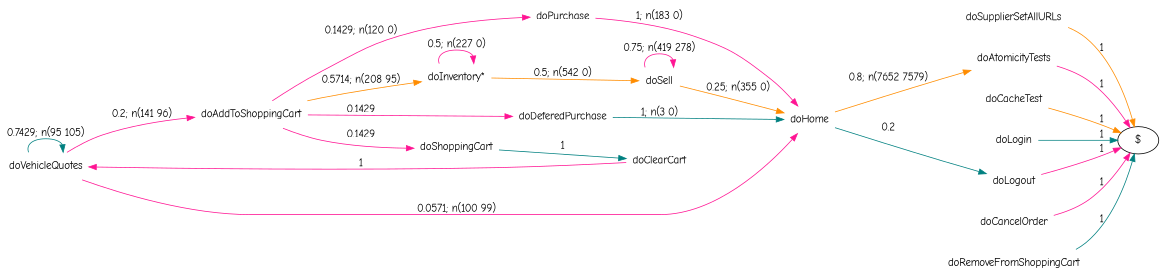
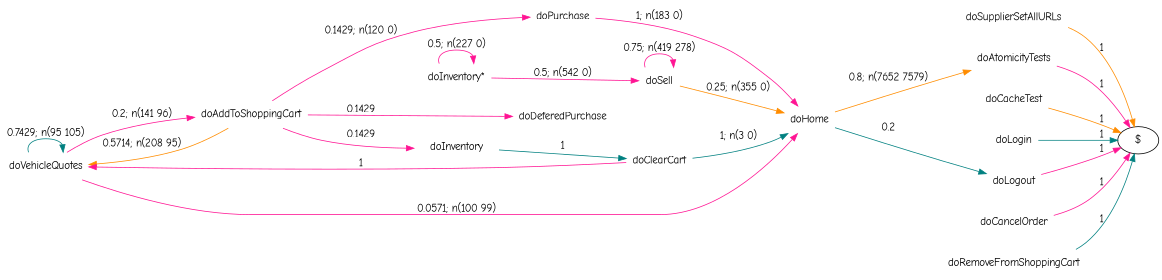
(561, 79) -> (561, 79)
(360, 91) -> (165, 154)
(694, 118) -> (738, 151)
(457, 147) -> (457, 147)
